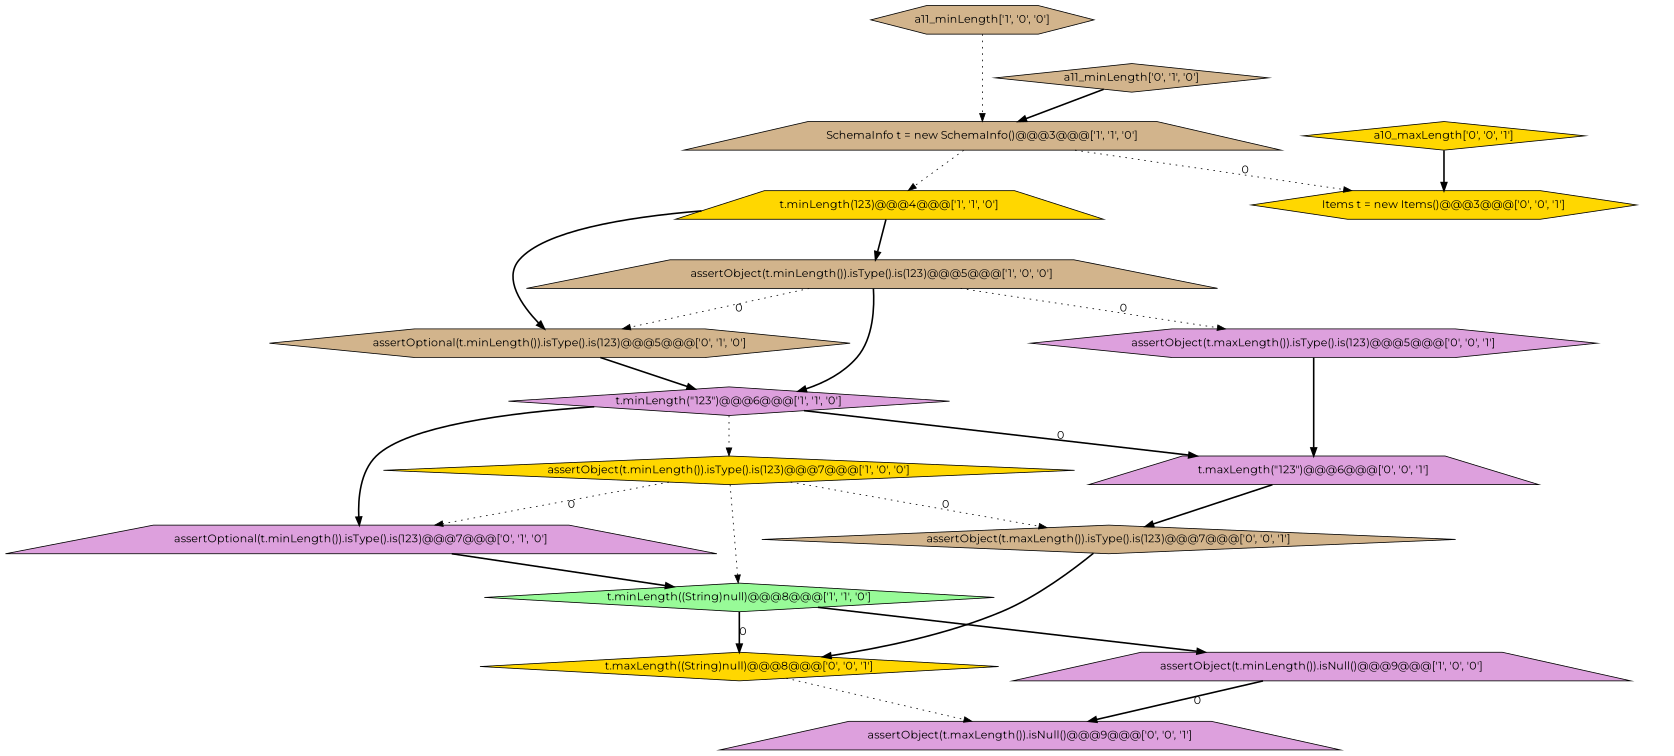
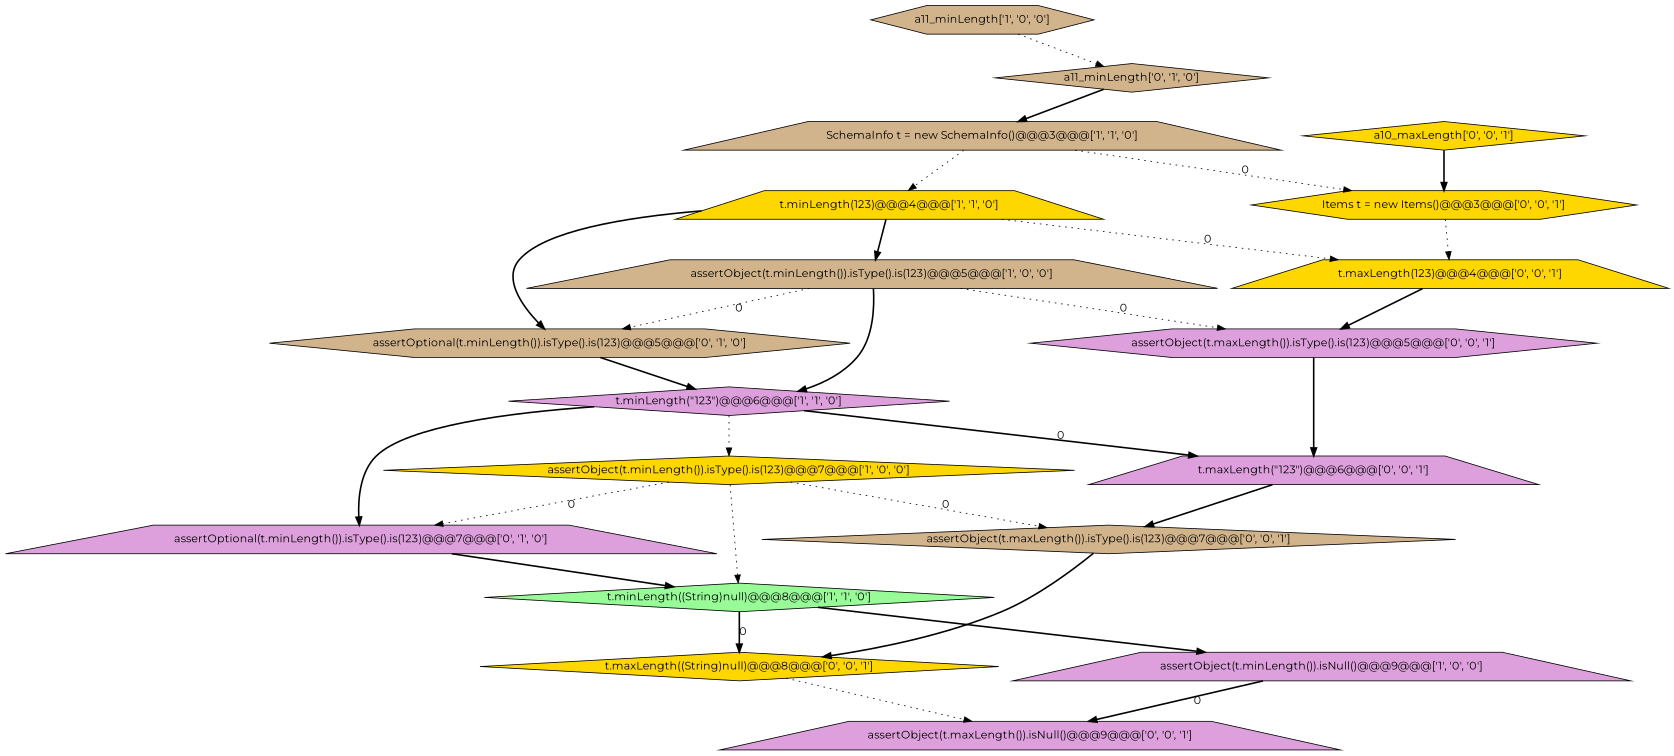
(982, 74) -> (1057, 49)
none -> (1450, 274)
